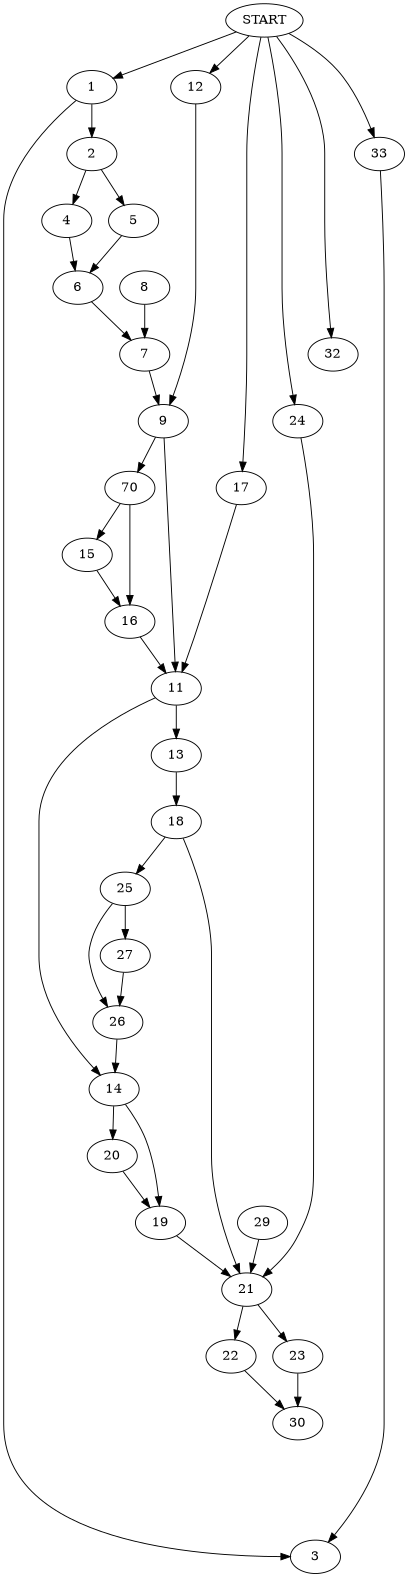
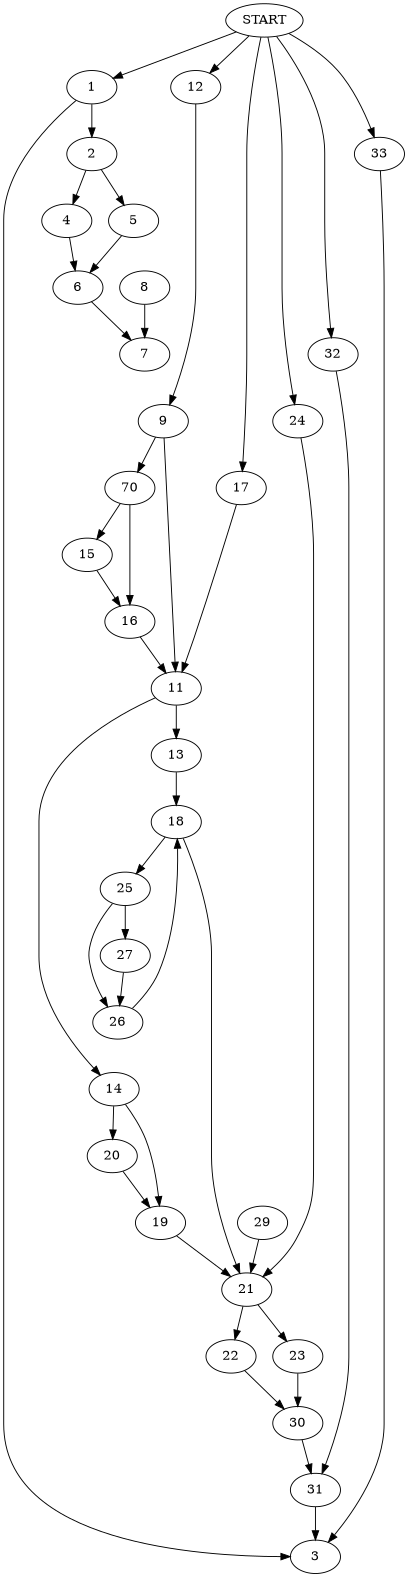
(153, 383) -> none
(116, 1051) -> (170, 933)
none -> (315, 1490)
